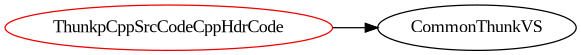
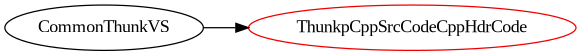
(349, 28) -> (219, 28)
